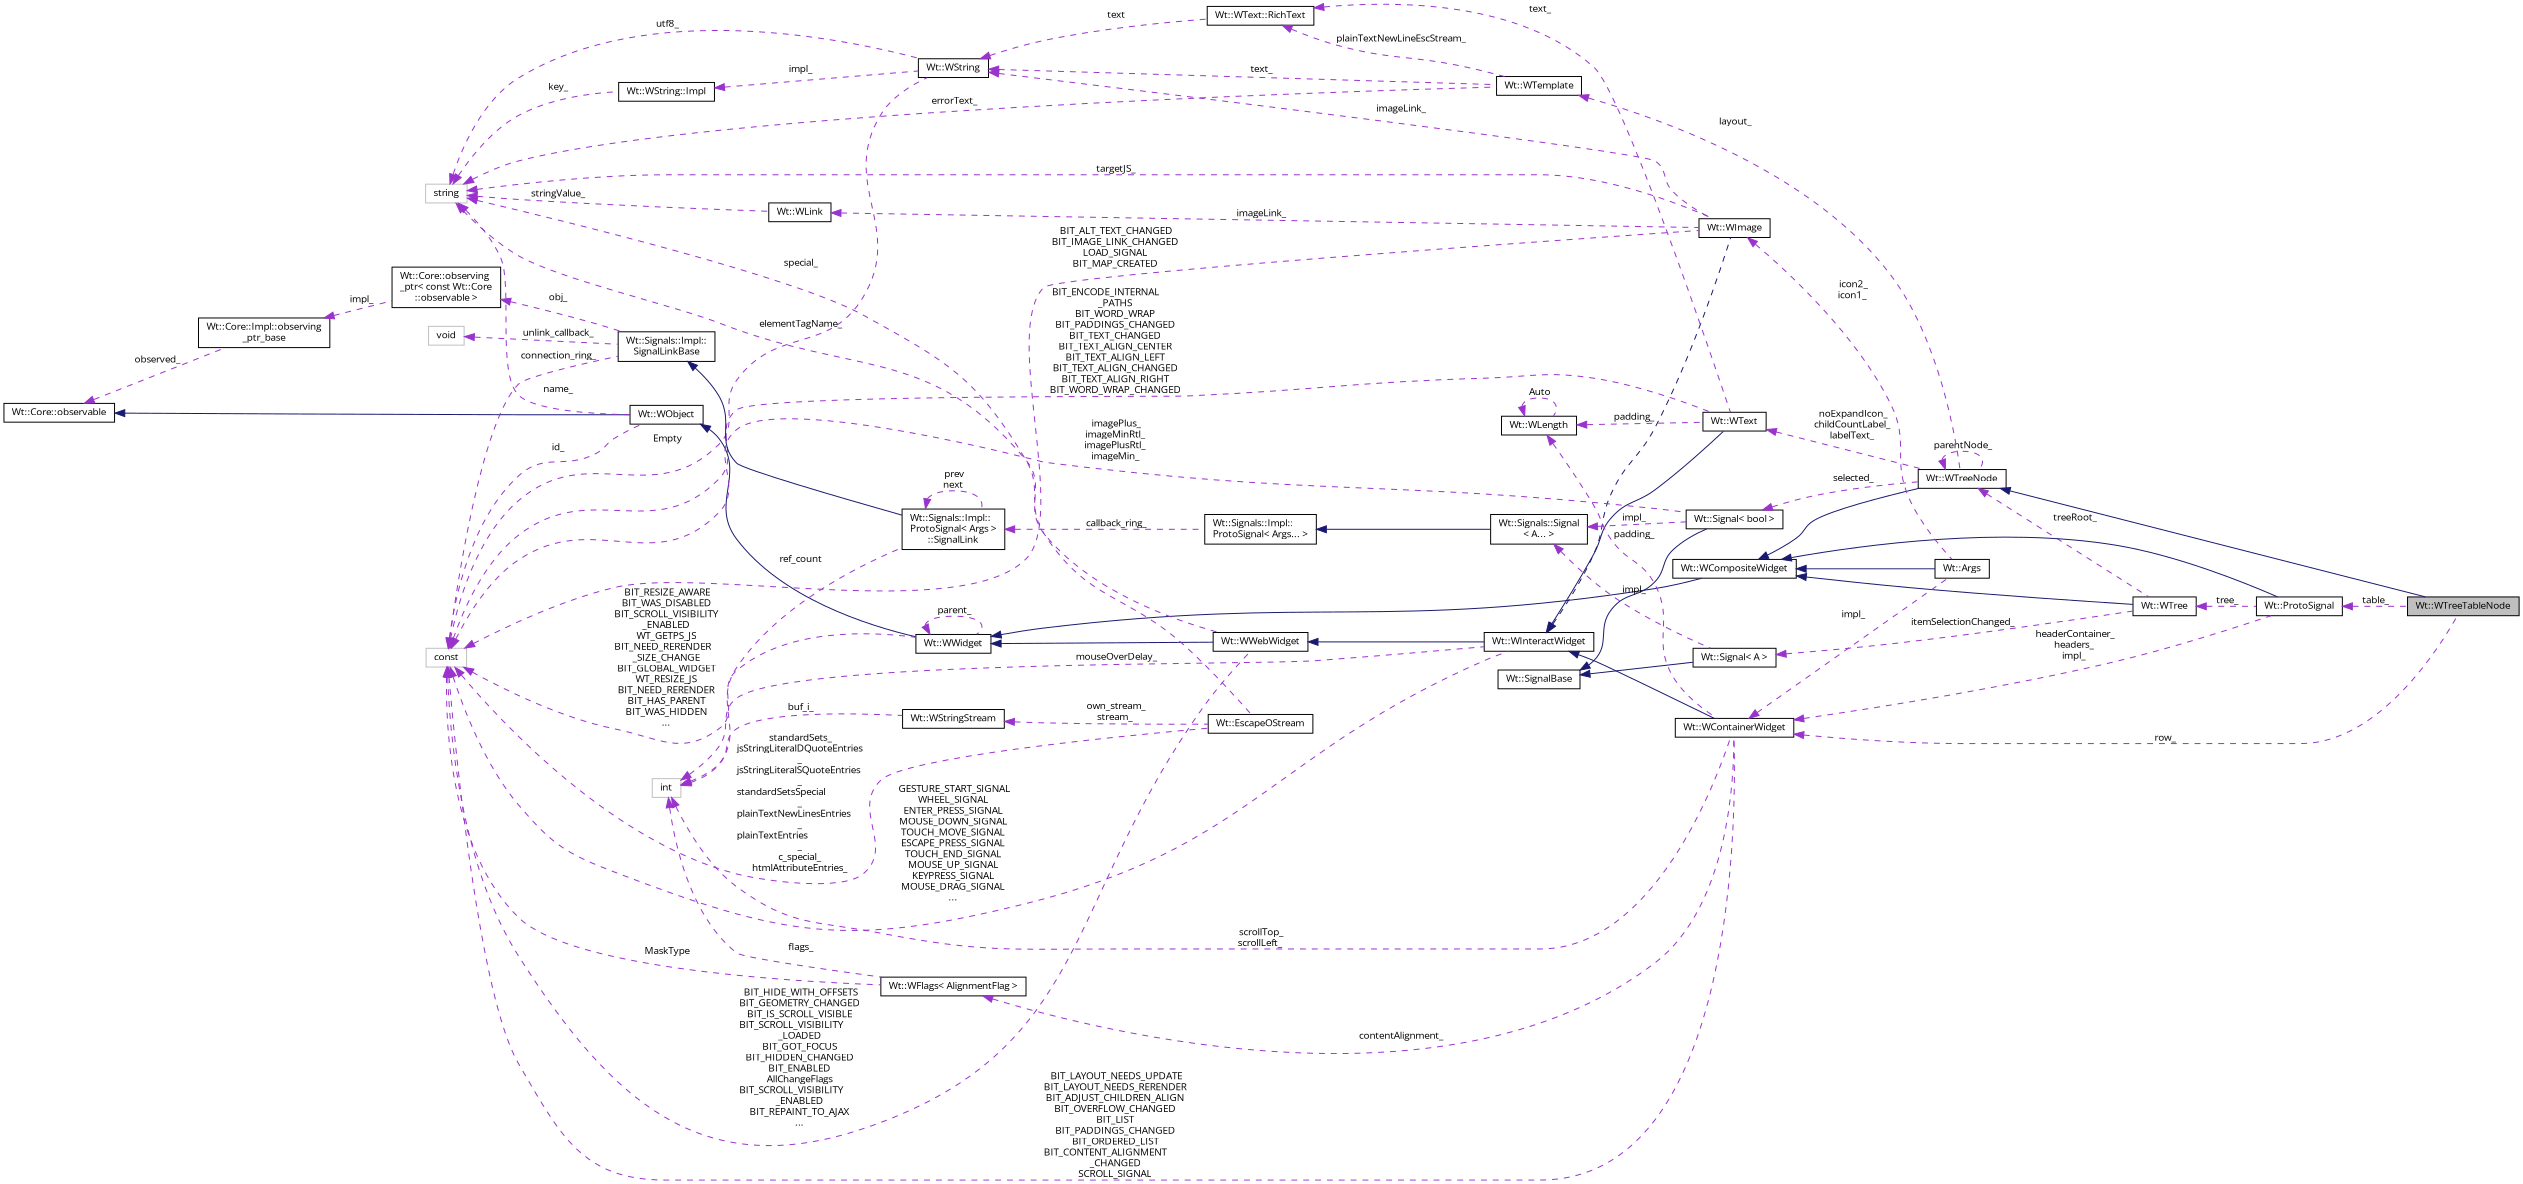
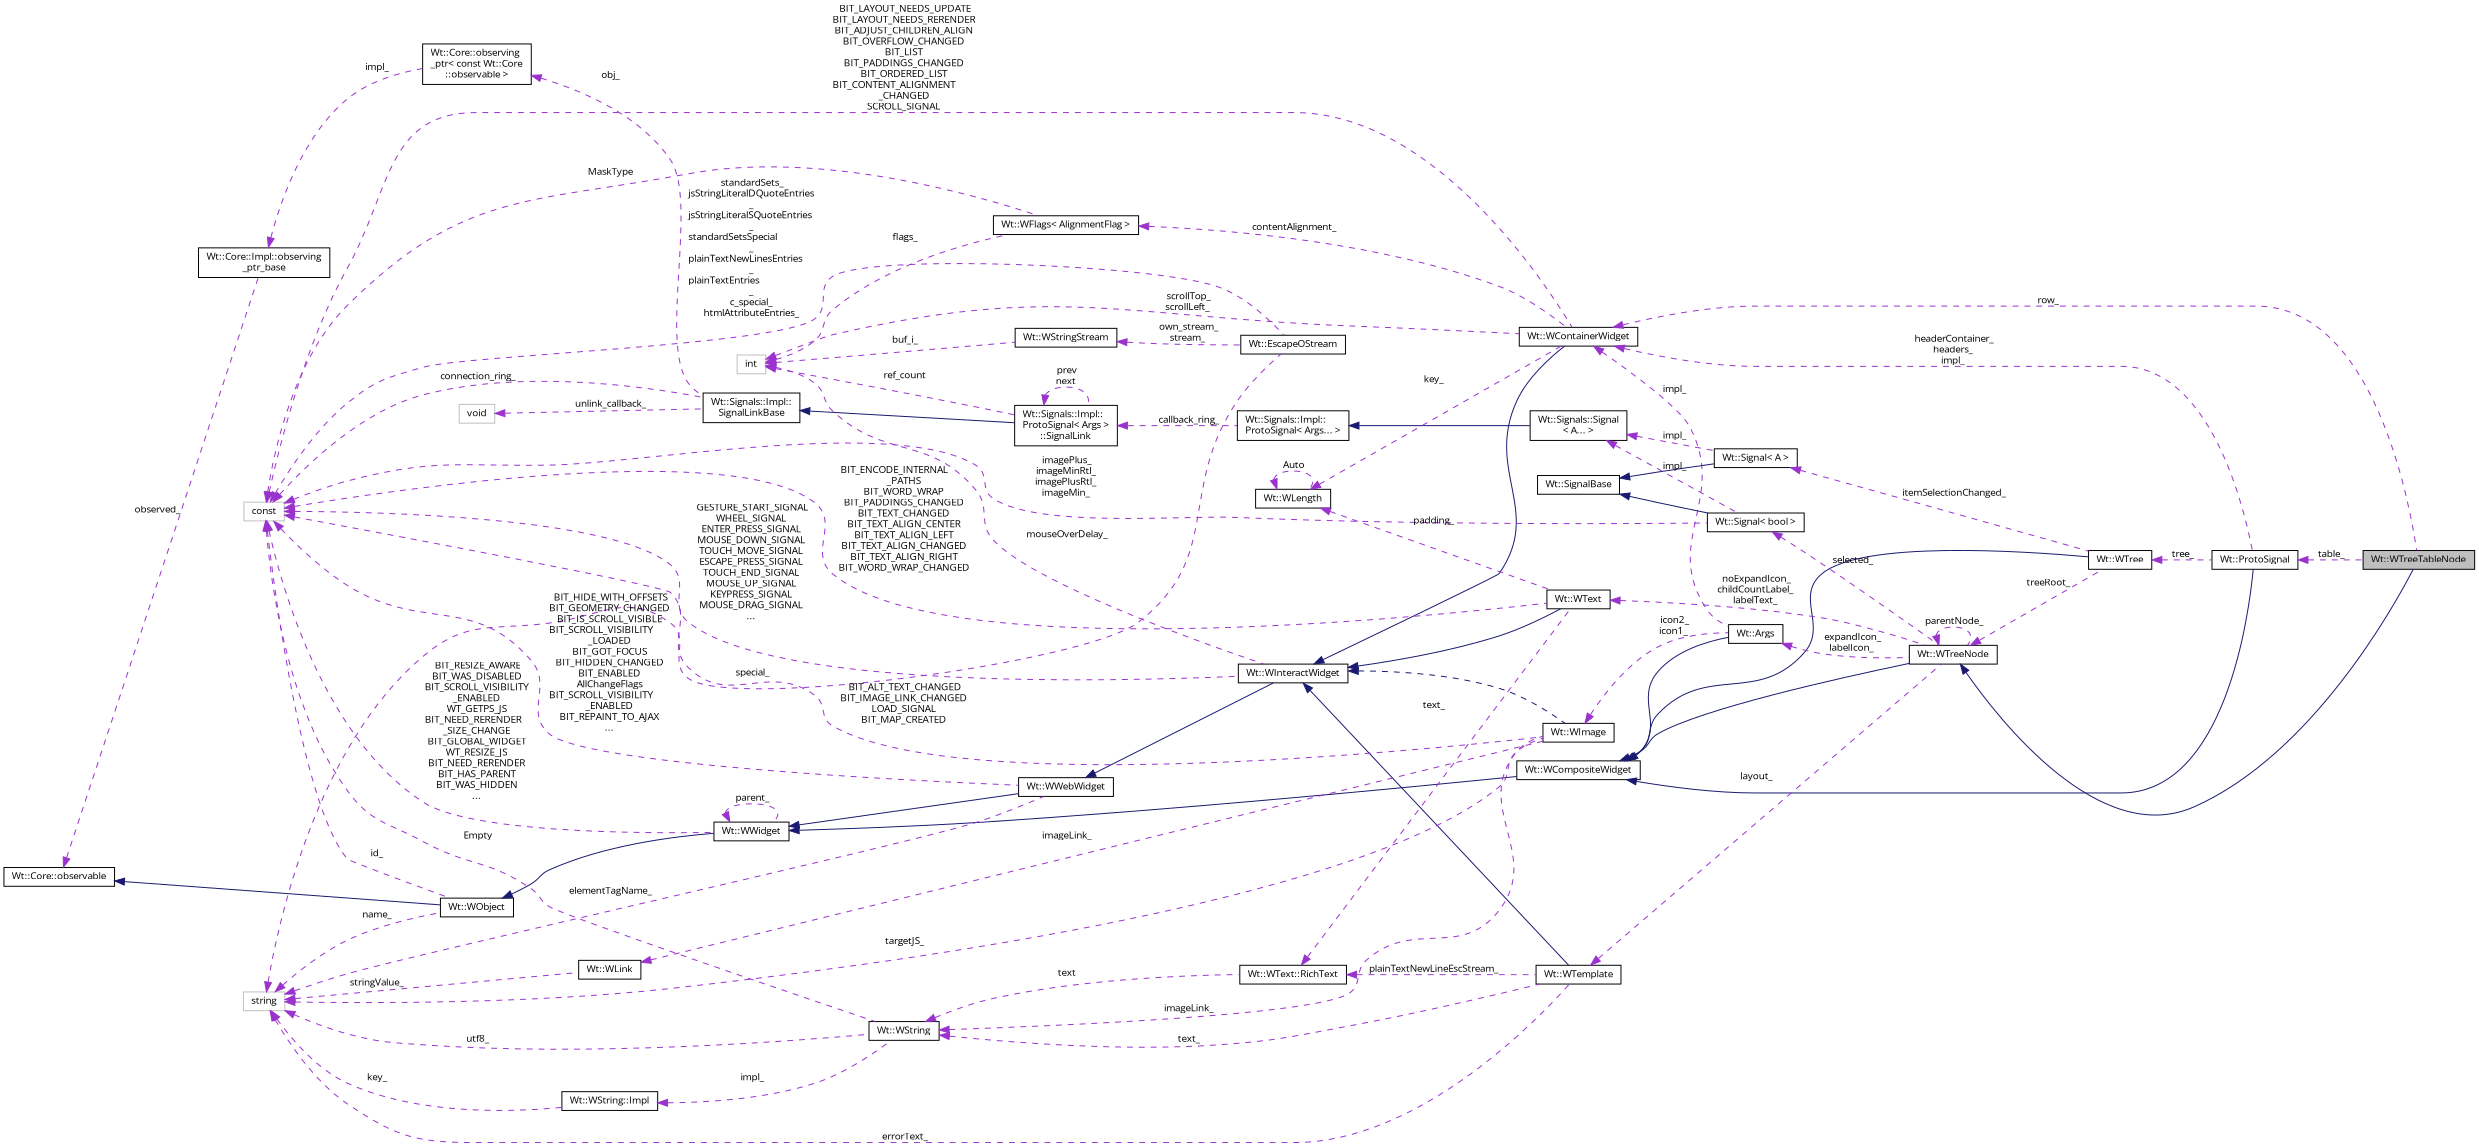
(1633, 535) -> (1433, 380)
none -> (1850, 657)
none -> (1446, 835)
